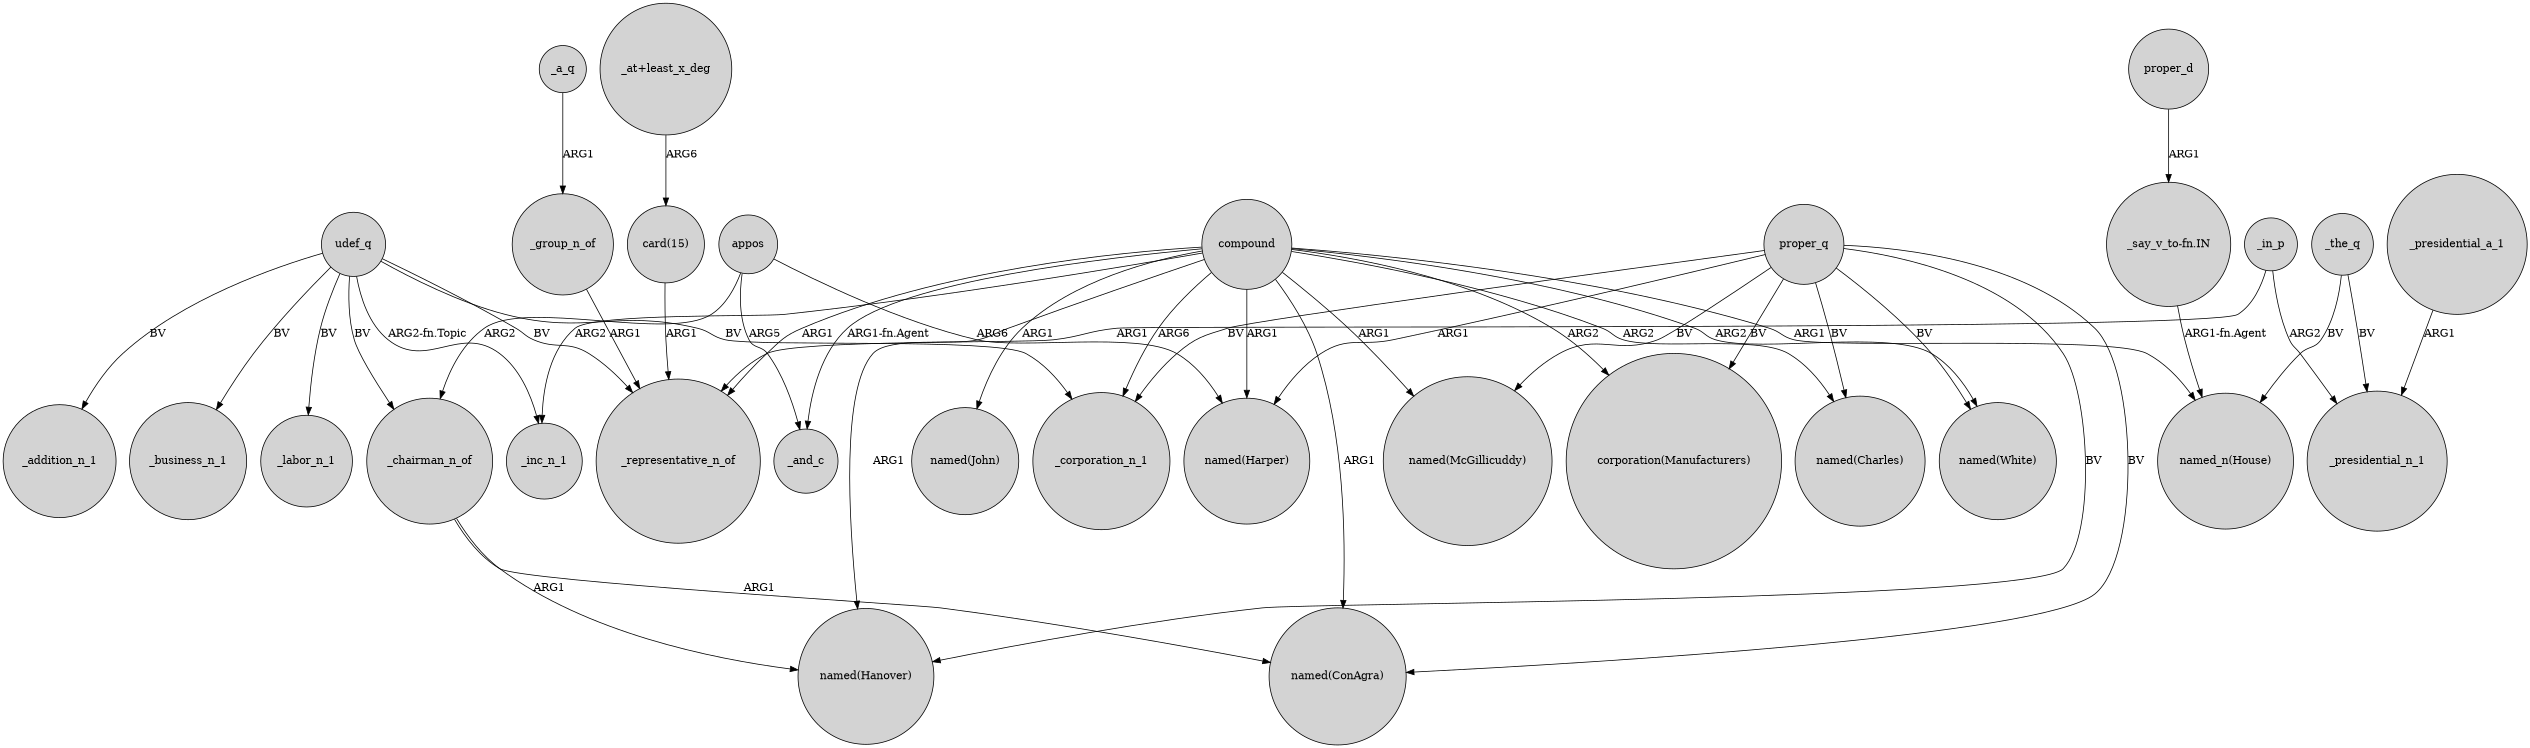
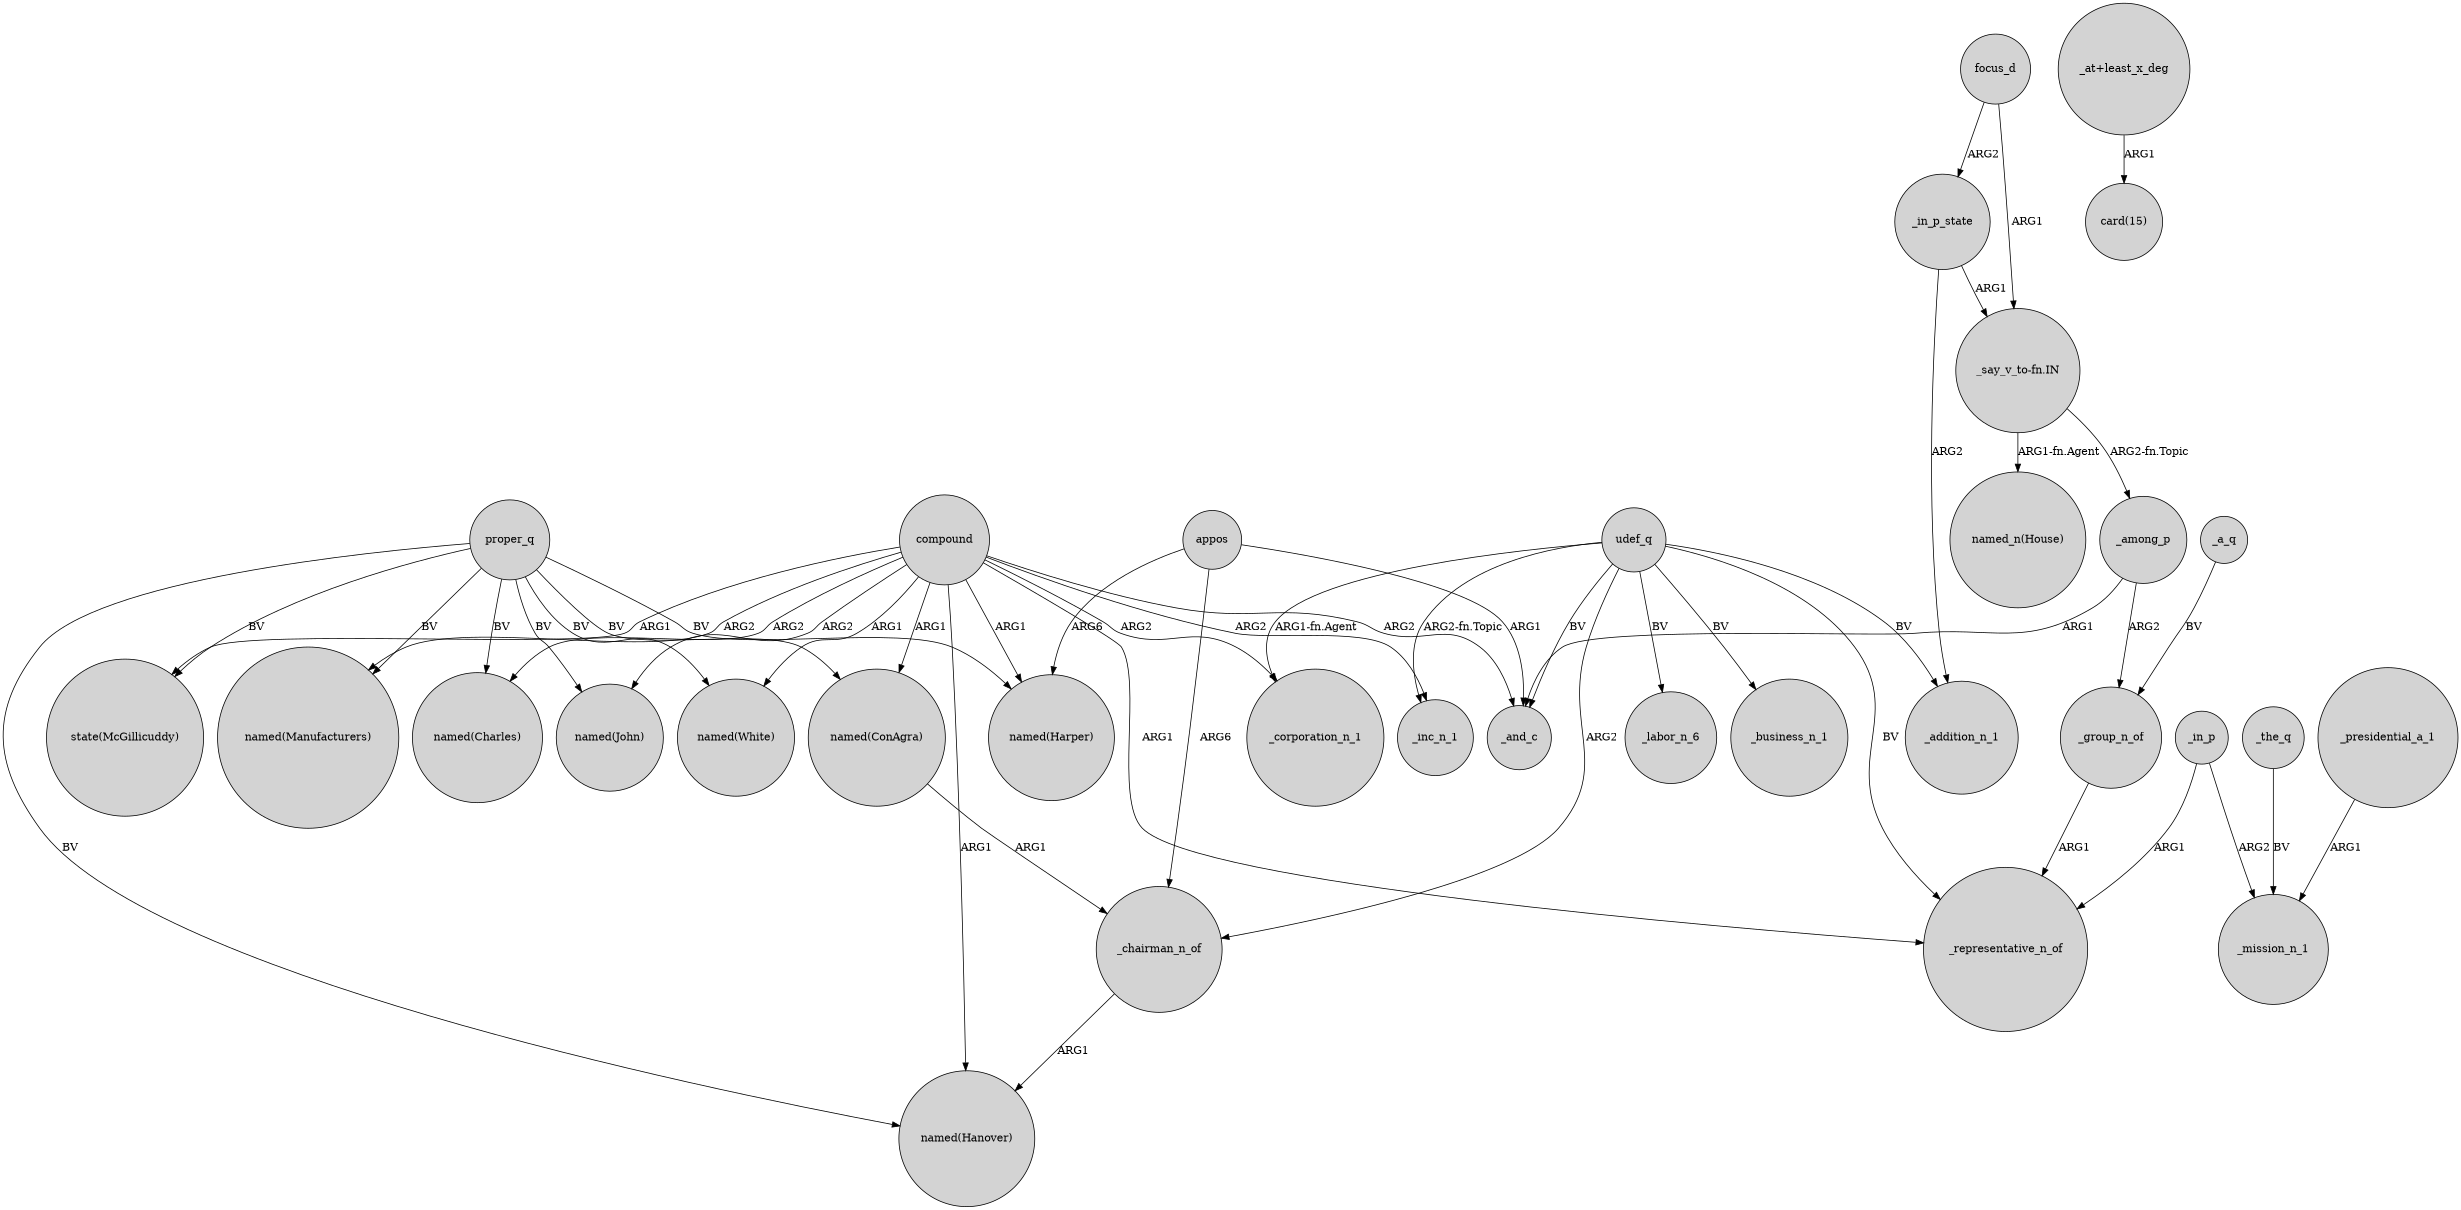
(2169, 69) -> (1996, 69)
(579, 155) -> (2194, 628)
(682, 155) -> (2140, 155)
none -> (1942, 222)
(1440, 295) -> (535, 632)
(1726, 316) -> none
(665, 330) -> none
(362, 334) -> (1602, 738)
(500, 334) -> (1216, 738)
(733, 334) -> (1316, 628)
(765, 334) -> (1526, 628)
(888, 334) -> (1400, 628)
(1038, 334) -> (838, 628)
(1174, 334) -> (1136, 628)
(1453, 334) -> (701, 628)
(1731, 334) -> (887, 628)
(2317, 344) -> none
(307, 461) -> (1671, 738)
(1468, 461) -> (125, 738)
(1674, 461) -> (308, 738)
(2377, 461) -> (2273, 949)
none -> (2143, 540)
(849, 601) -> (1012, 849)
none -> (1566, 628)
